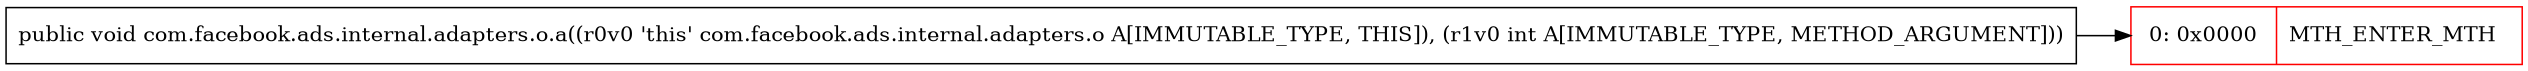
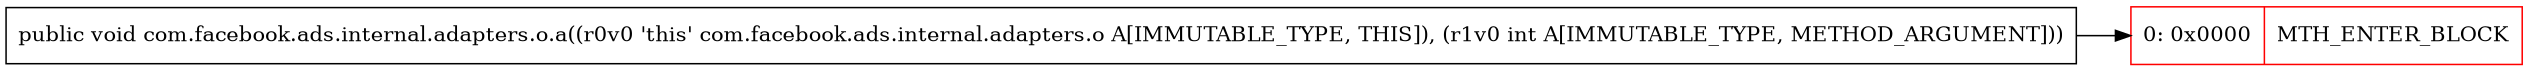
(2393, 35) -> (2393, 35)
